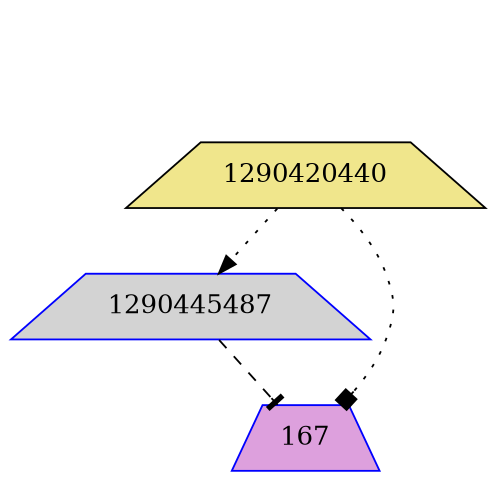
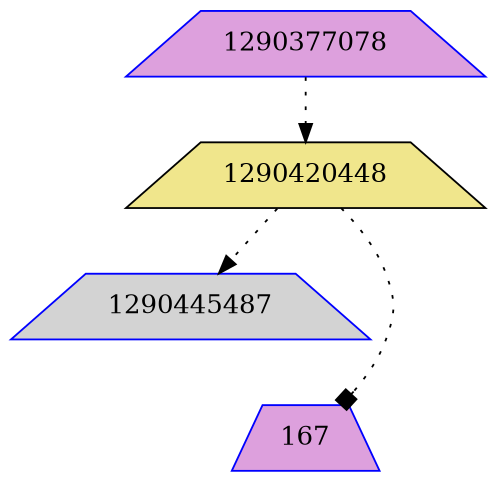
none -> (306, 44)
(306, 175) -> (306, 175)
(245, 369) -> none
